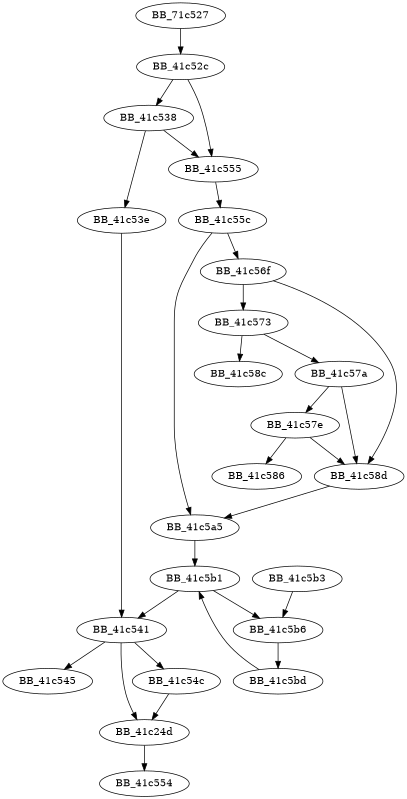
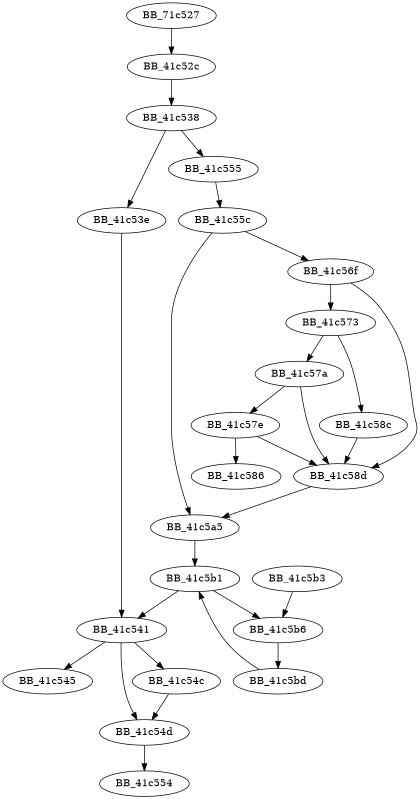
(202, 113) -> none
none -> (353, 448)
(144, 732) -> (144, 732)
